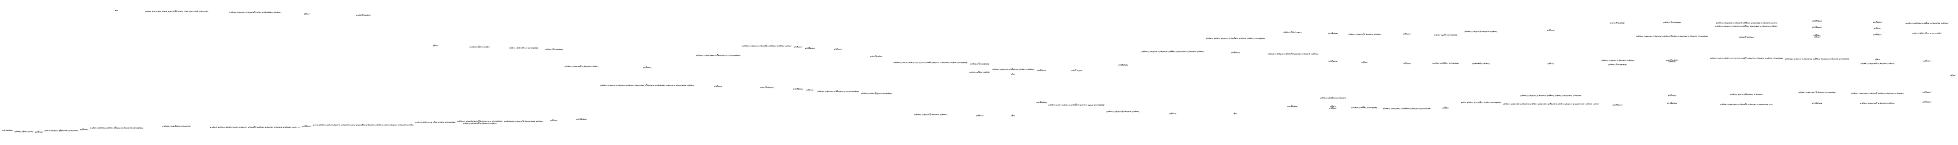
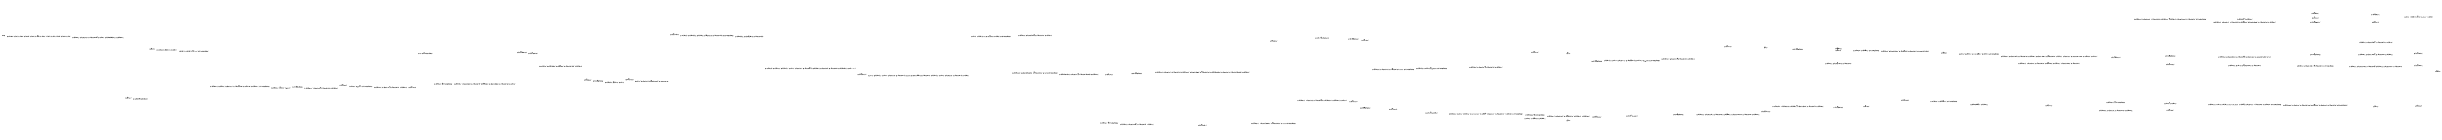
none -> (587, 80)
